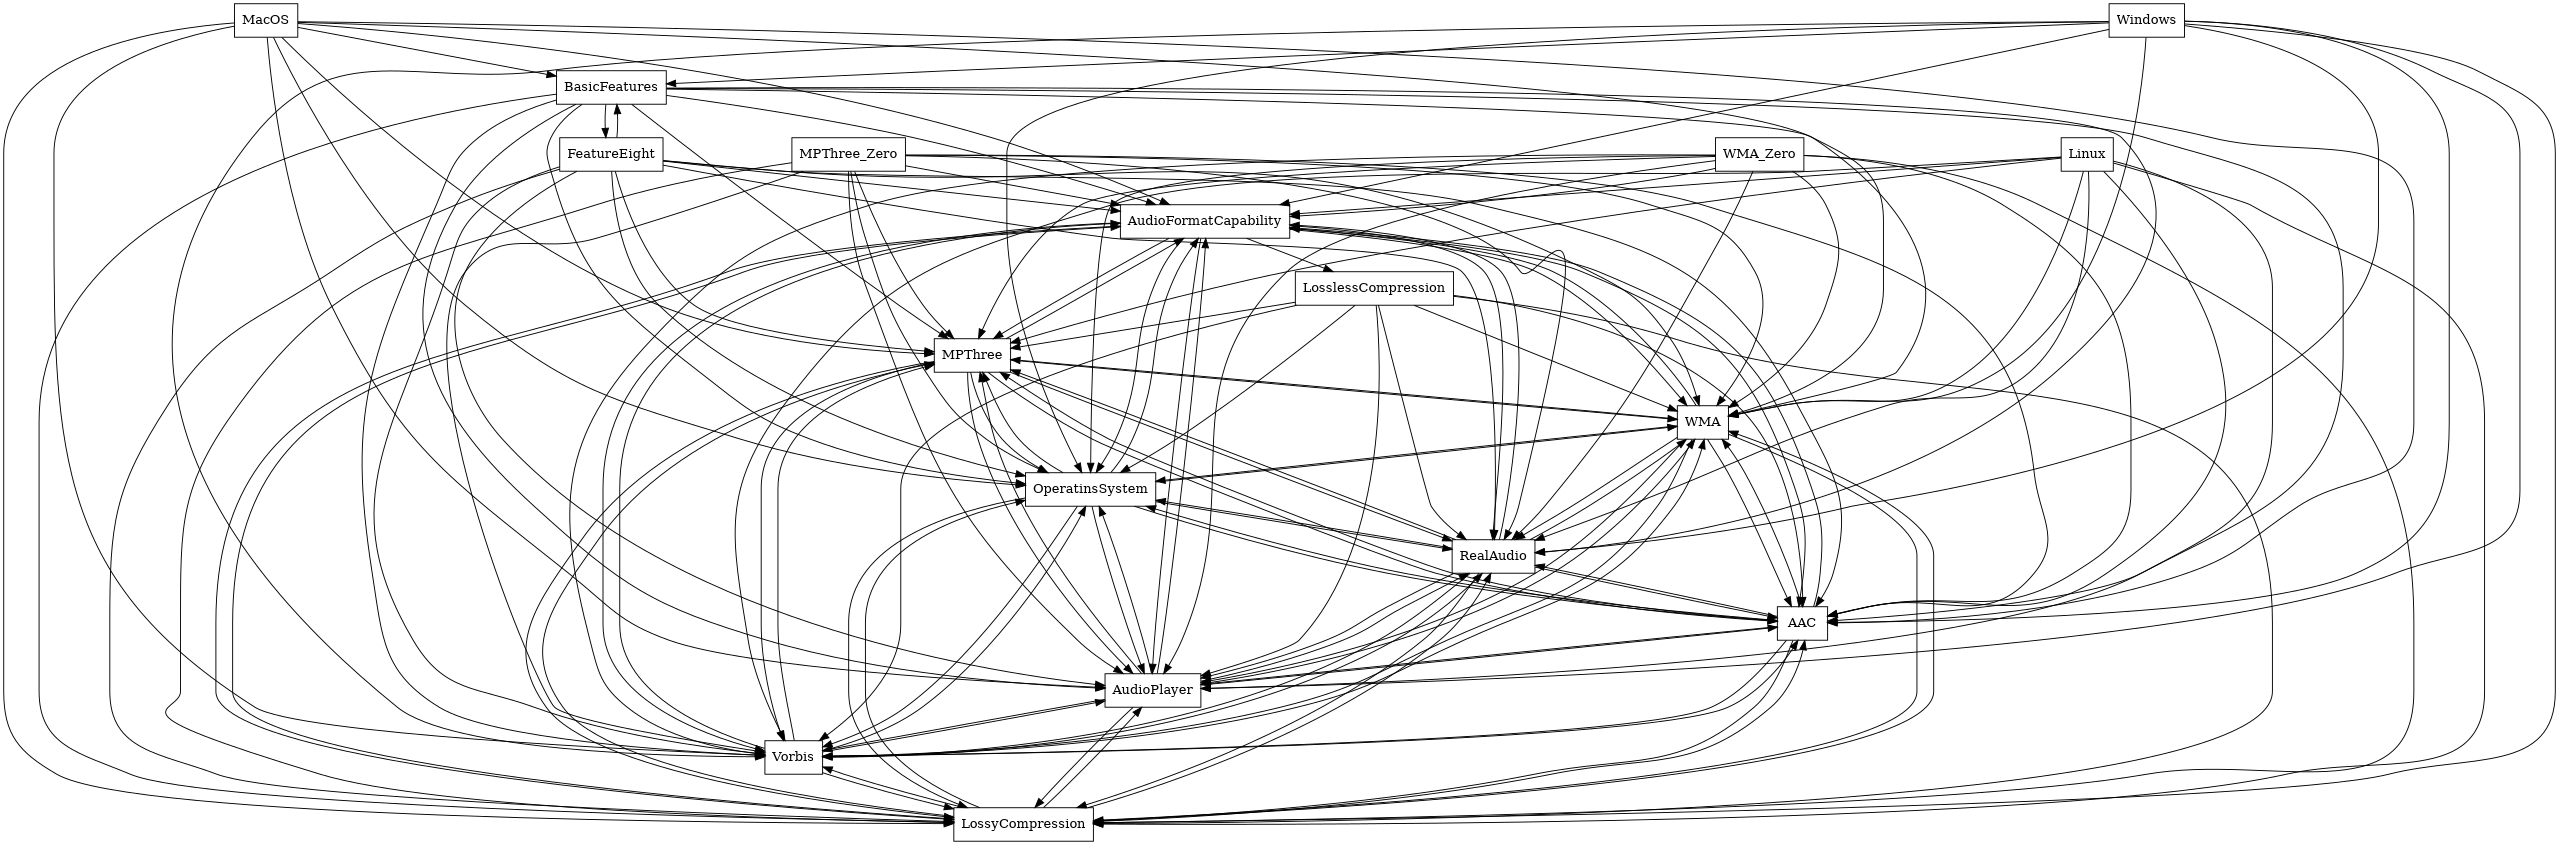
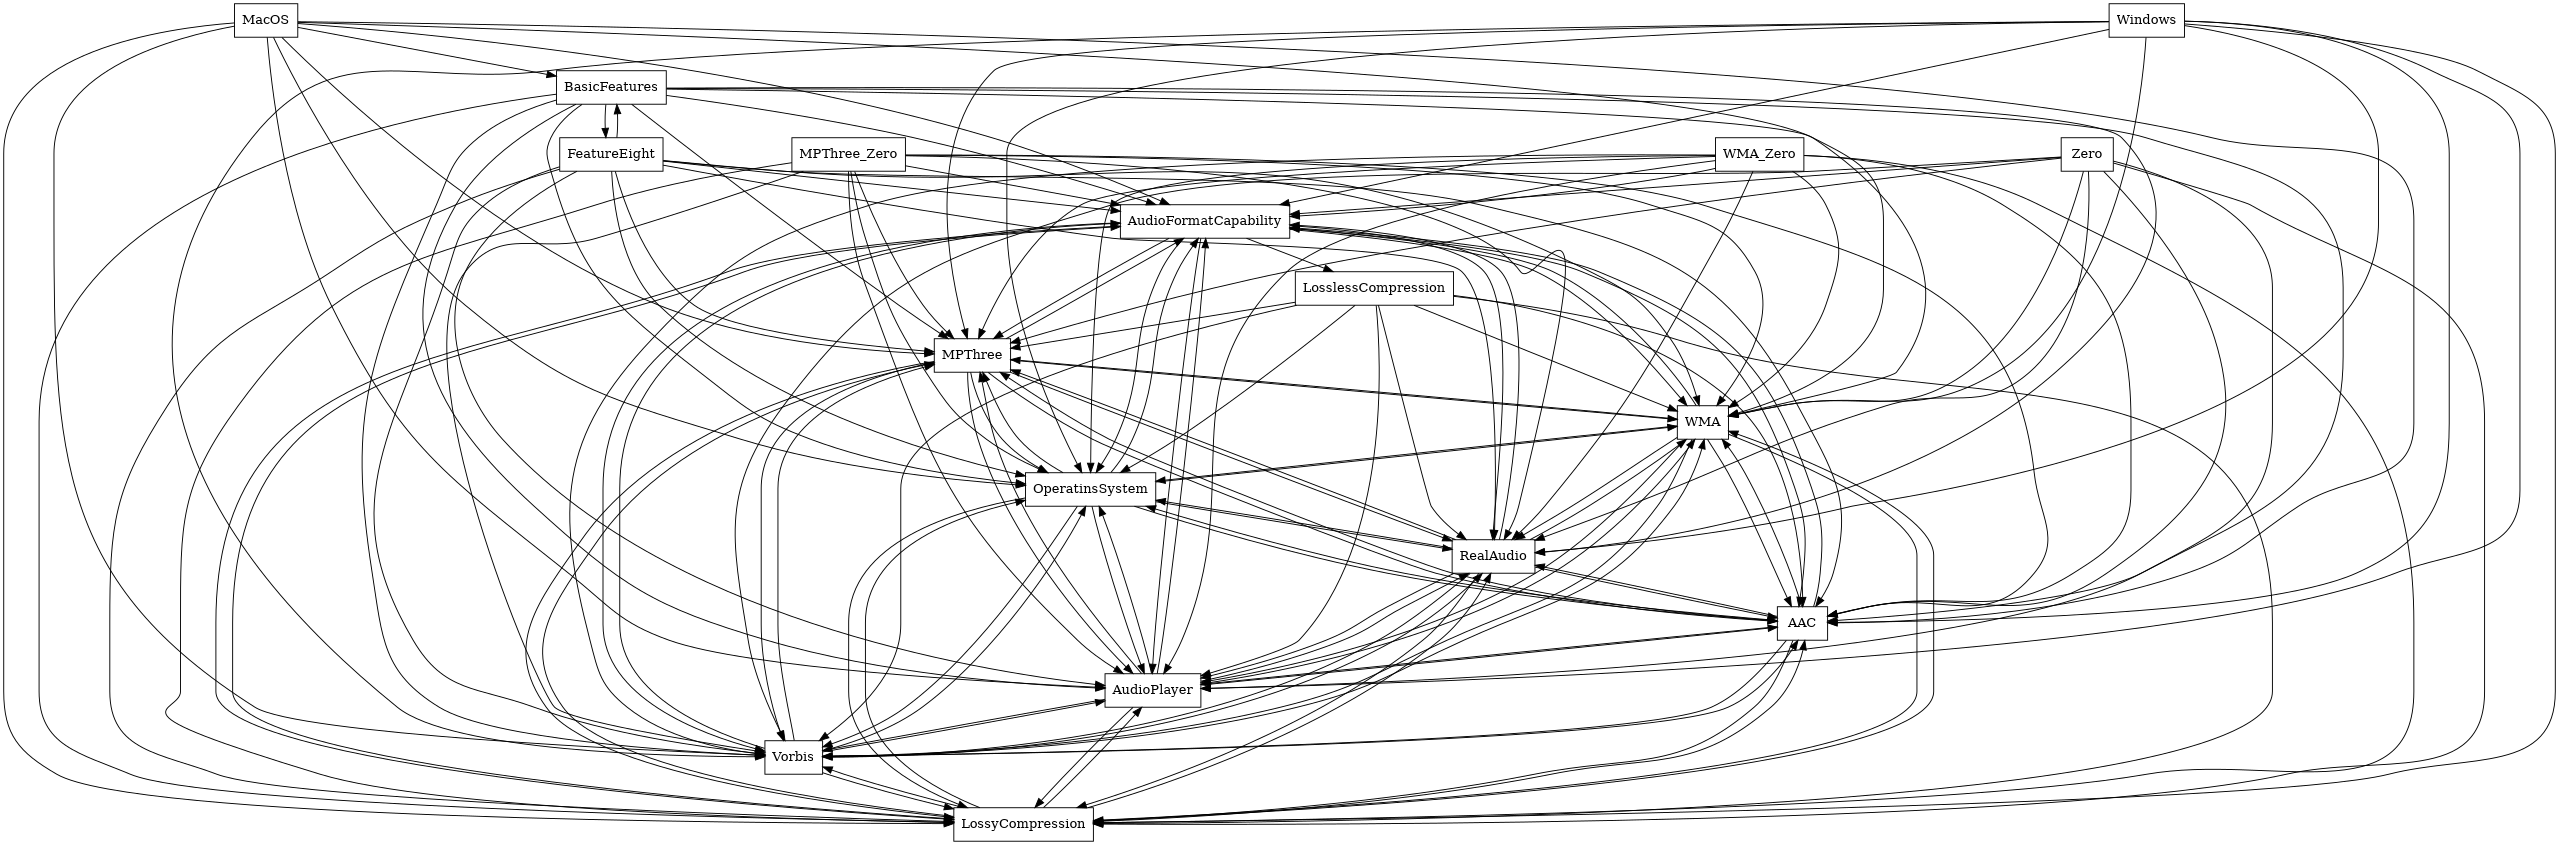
(1285, 56) -> (1276, 40)
(2087, 154) -> (2087, 154)
